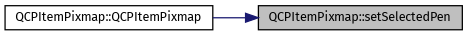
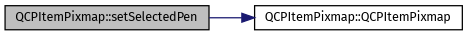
(229, 18) -> (225, 18)
